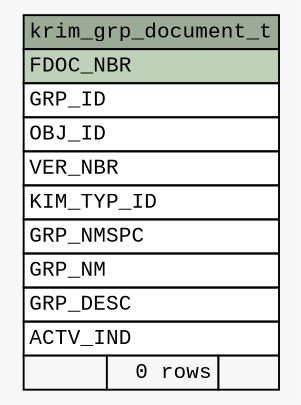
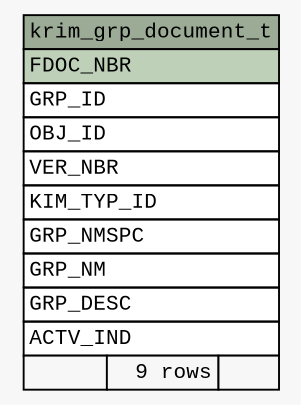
(174, 372) -> (174, 372)
